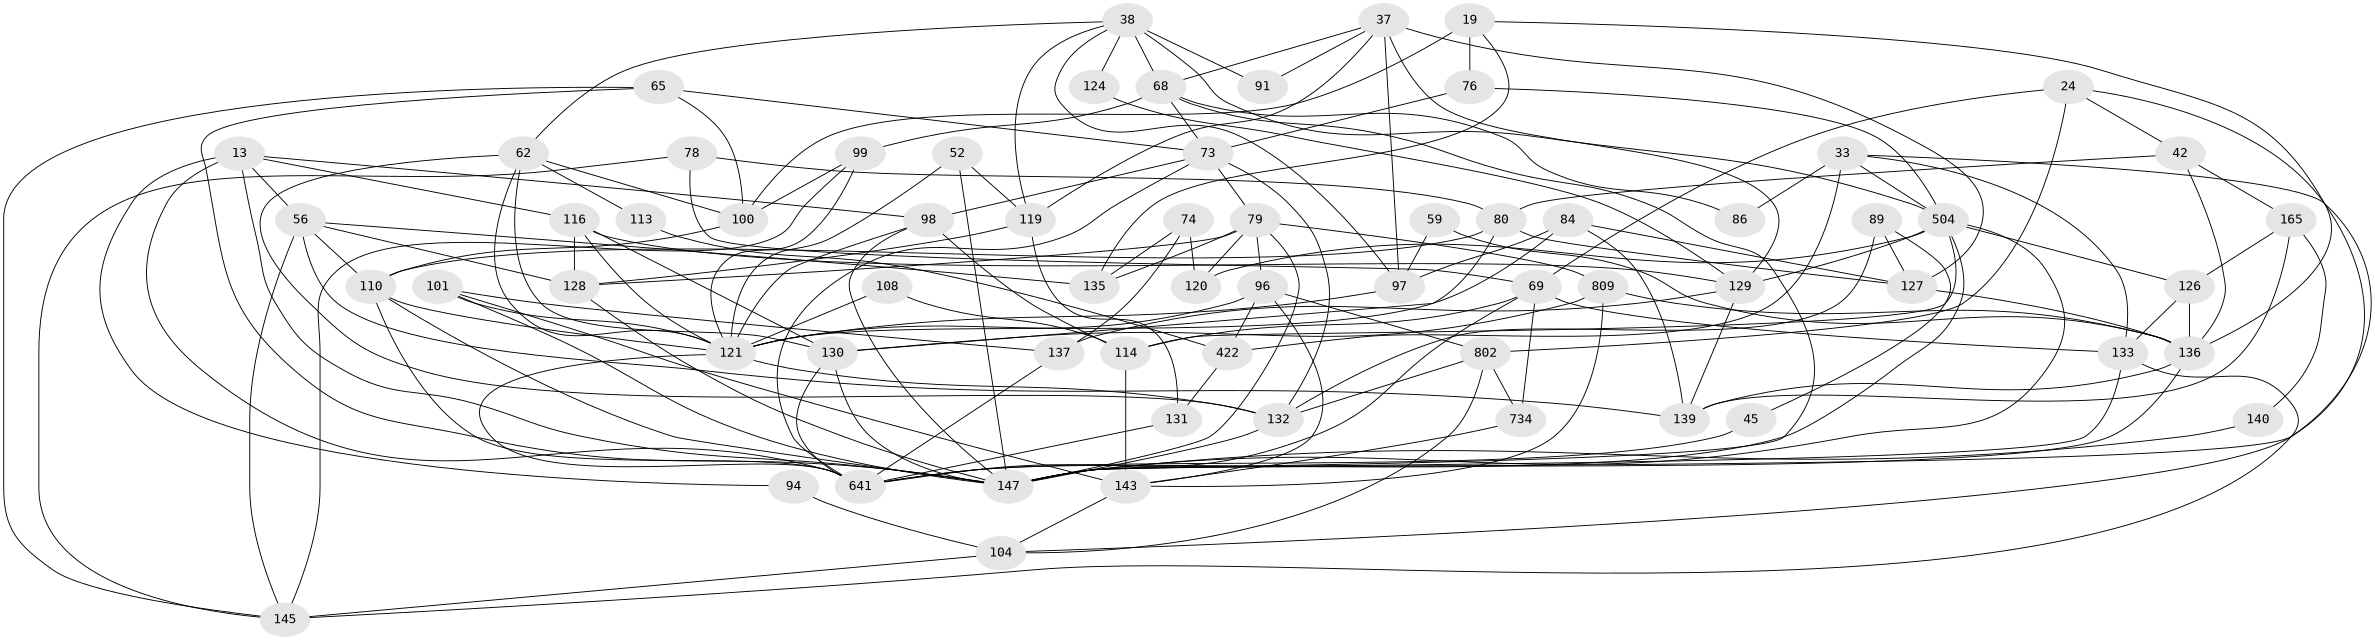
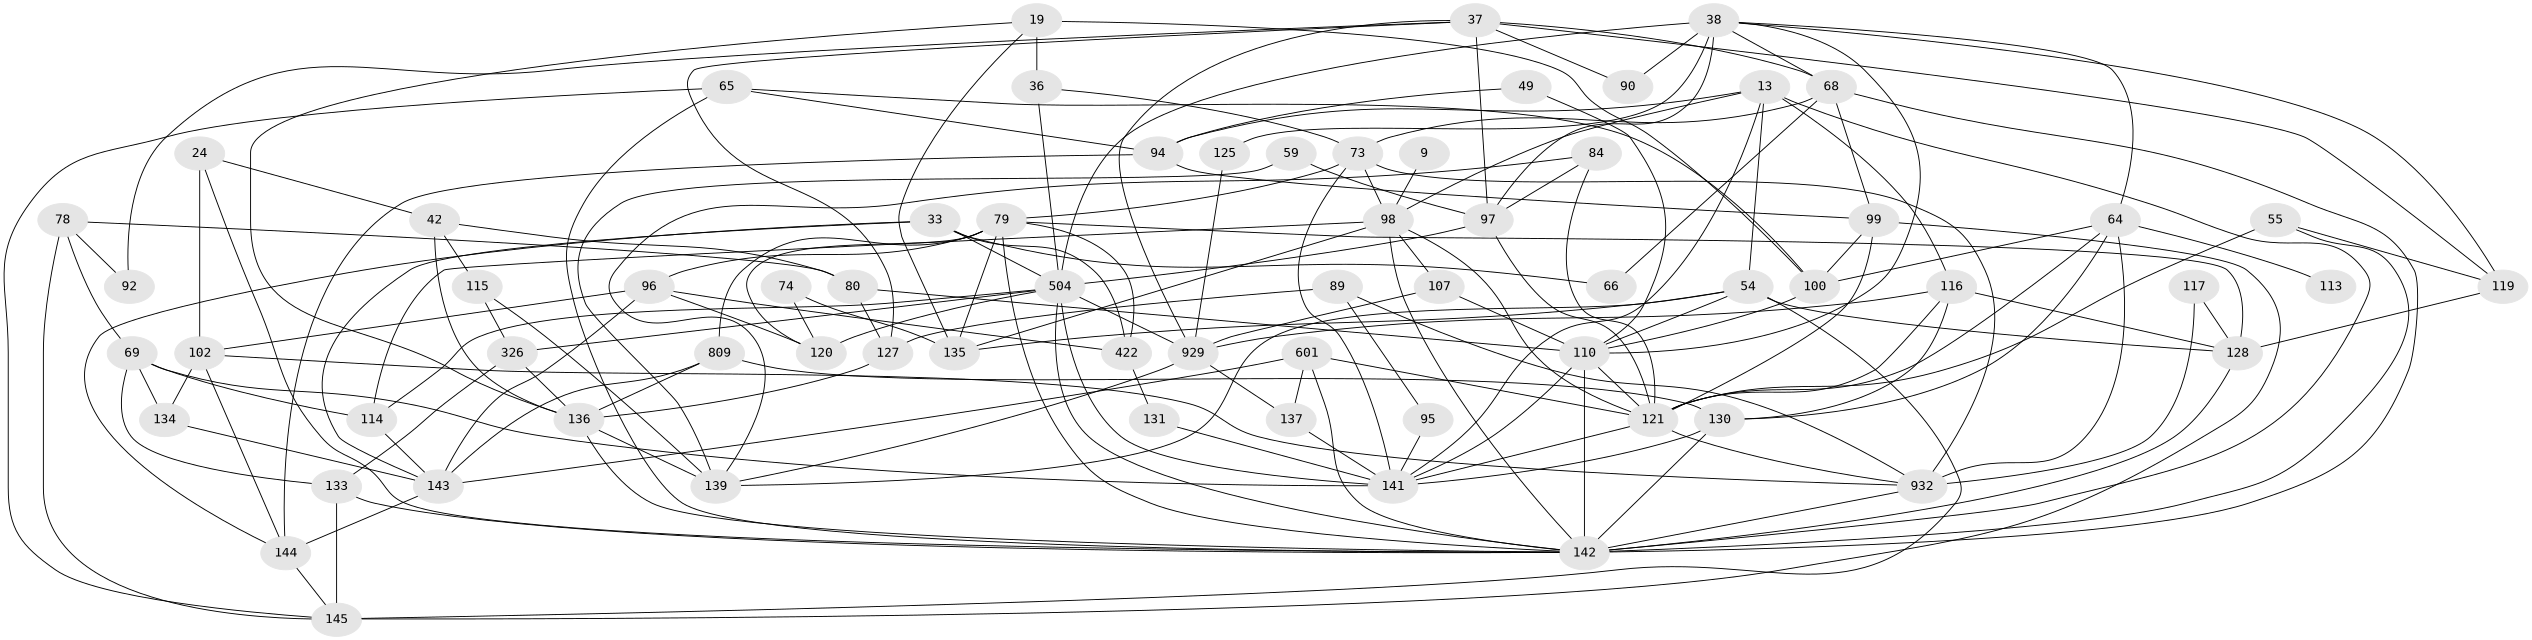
(1094, 87) -> (1225, 154)
(1263, 87) -> (1628, 87)
(1470, 87) -> (1037, 87)
none -> (1526, 87)
(958, 123) -> (933, 119)
(1785, 146) -> none
(524, 154) -> (2115, 220)
(957, 154) -> (2275, 220)
none -> (1424, 154)
none -> (1495, 198)
(2027, 199) -> (415, 268)
(301, 220) -> (1748, 287)
(1740, 220) -> (1611, 287)
(2291, 220) -> (477, 287)
(1732, 252) -> none
none -> (1285, 259)
none -> (1897, 259)
(1666, 284) -> (807, 182)
(990, 286) -> (1109, 255)
none -> (129, 287)
(438, 287) -> (1307, 353)
(887, 287) -> none
none -> (1171, 287)
none -> (1439, 287)
(1740, 287) -> (1193, 353)
(2189, 287) -> (512, 353)
none -> (2194, 287)
(1054, 295) -> none
(1135, 295) -> none
(1224, 321) -> none
(1000, 327) -> (765, 330)
(1486, 353) -> (200, 353)
(1278, 420) -> (1922, 487)
(1521, 420) -> (165, 420)
(1751, 420) -> (1428, 420)
(2258, 420) -> none
(860, 487) -> (1393, 487)
(1008, 487) -> (1584, 553)
(1001, 553) -> (286, 553)
